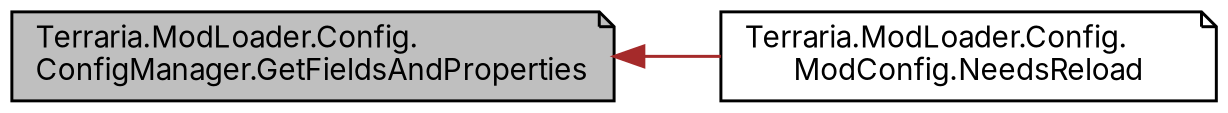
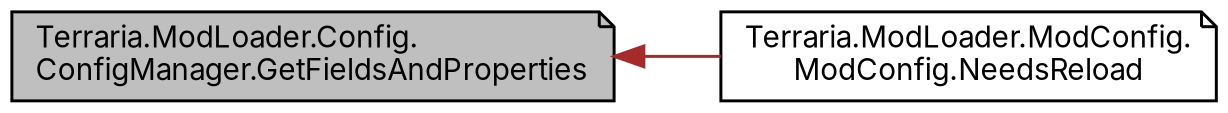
(969, 56) -> (969, 56)
